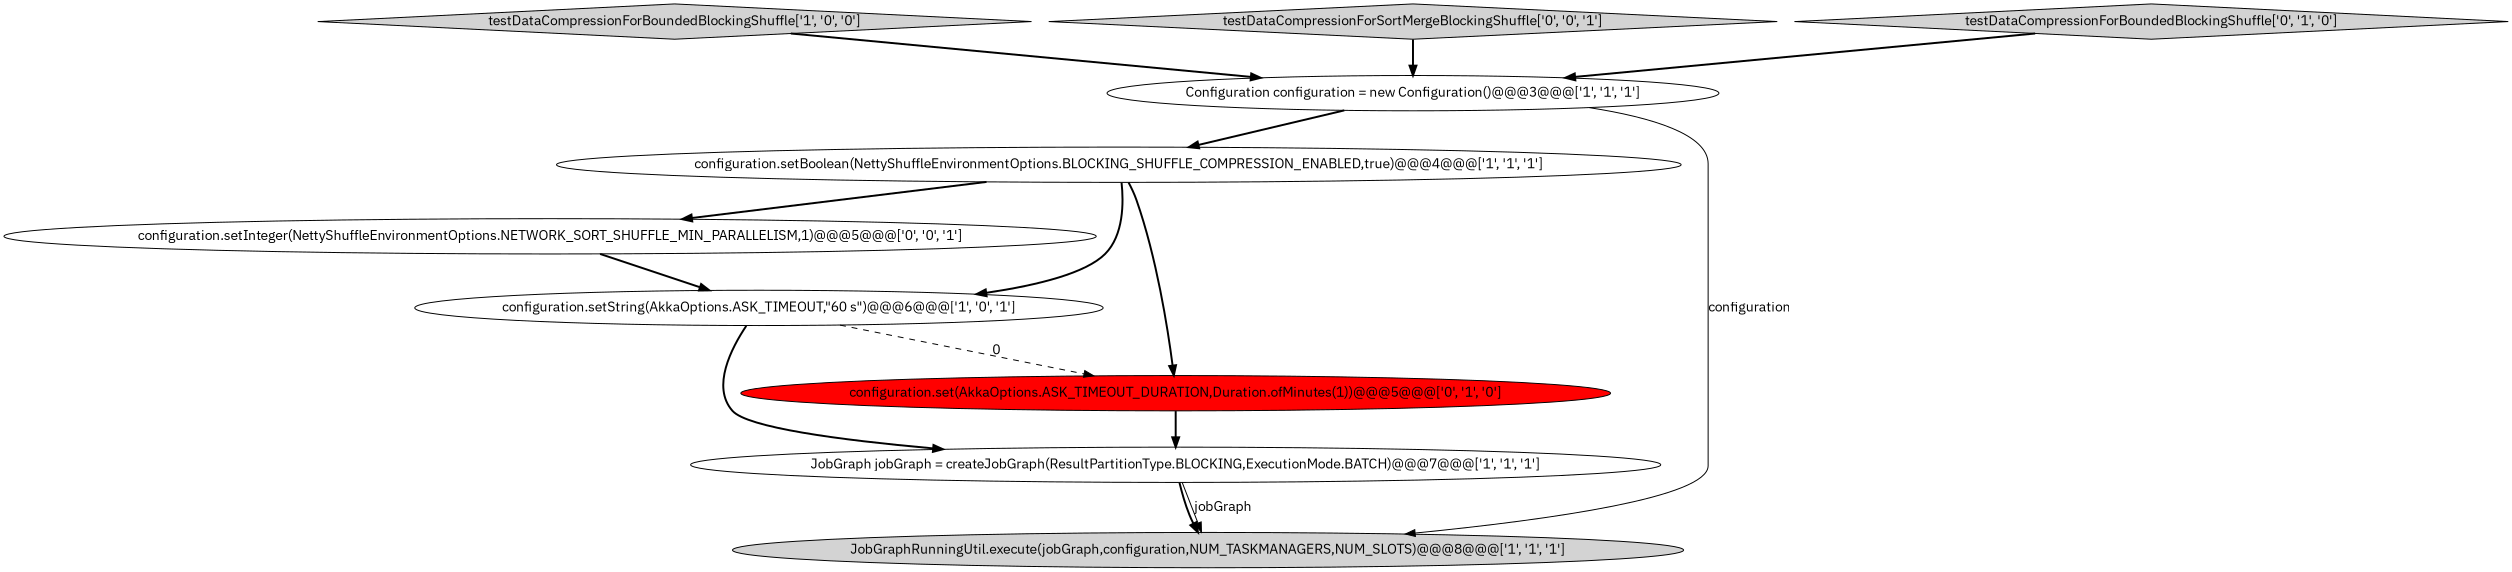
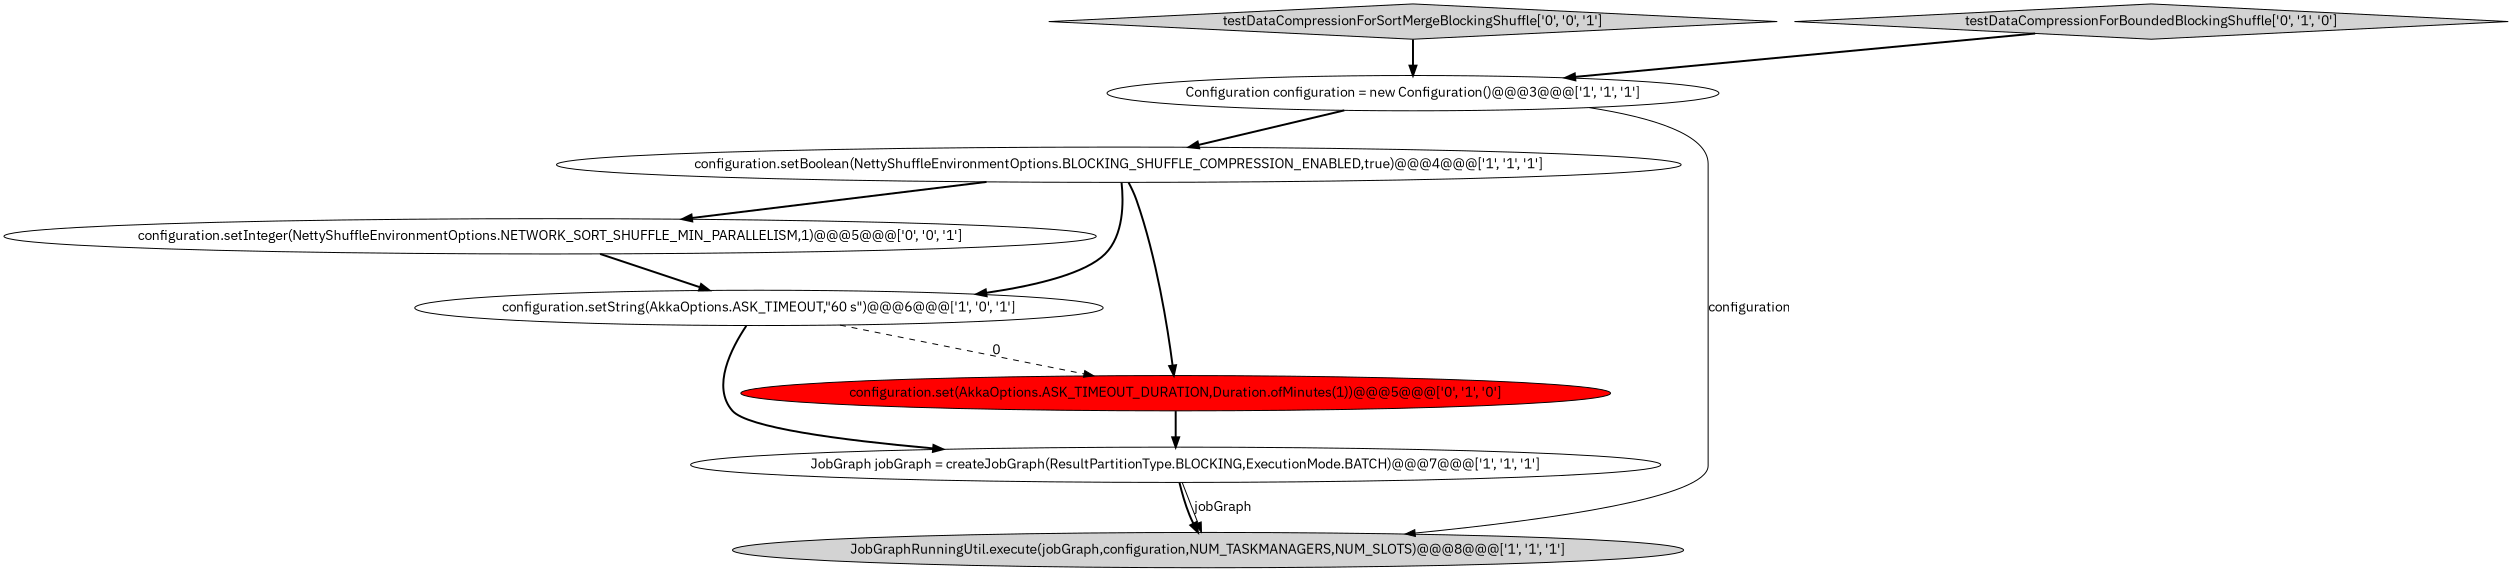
(675, 22) -> none
